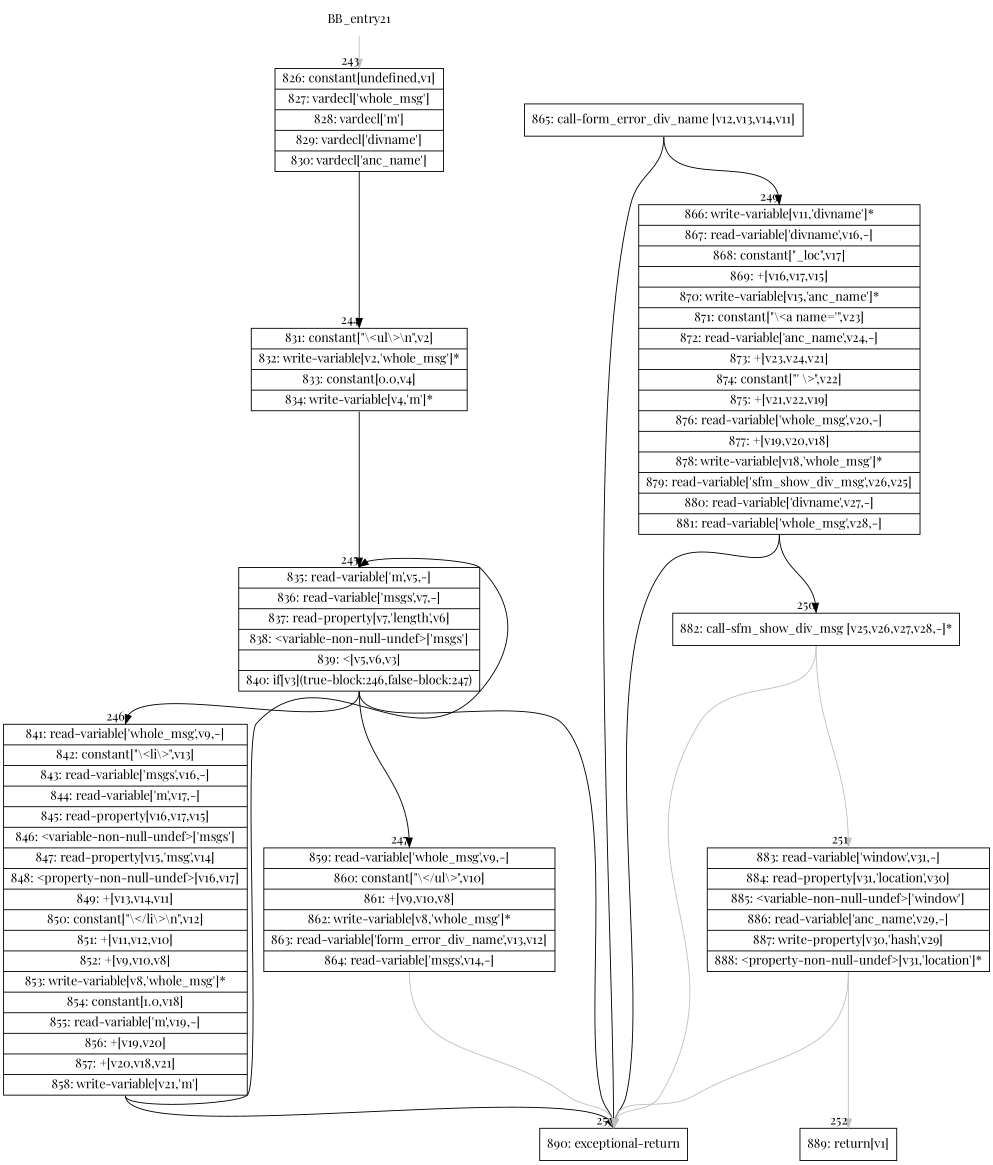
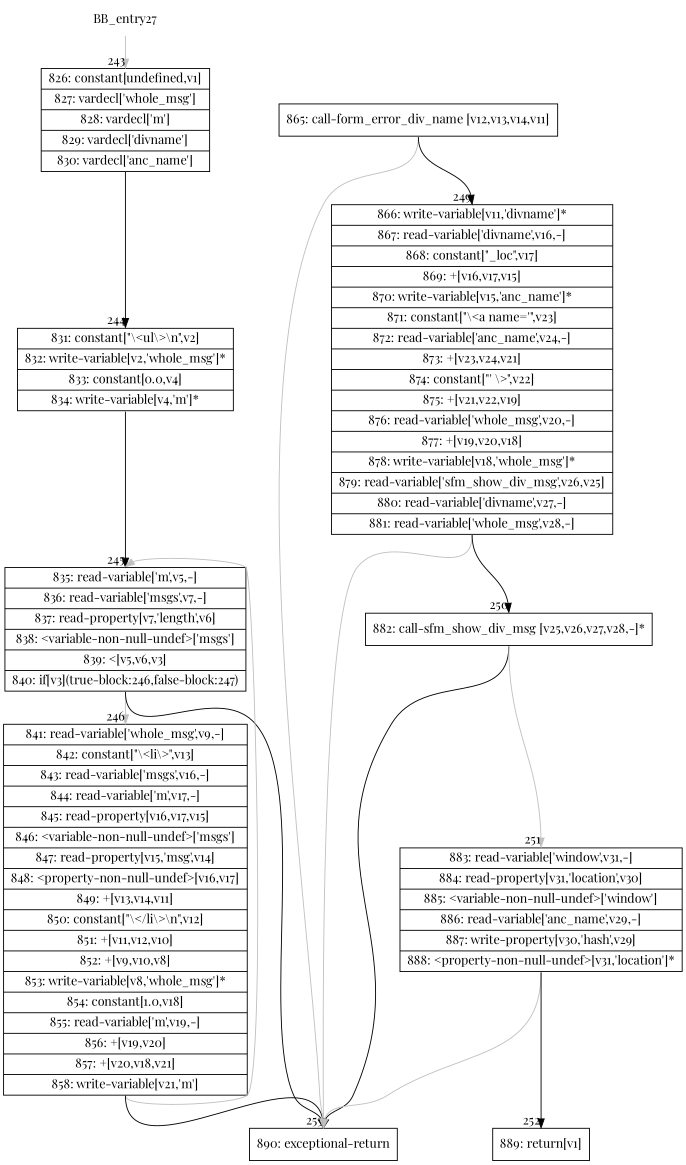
(359, 20) -> (125, 20)
(604, 622) -> (282, 597)
(247, 708) -> (125, 703)
(256, 725) -> (257, 837)
(627, 775) -> (328, 775)
(671, 860) -> (359, 851)
(409, 910) -> none
(848, 1046) -> (541, 1046)
